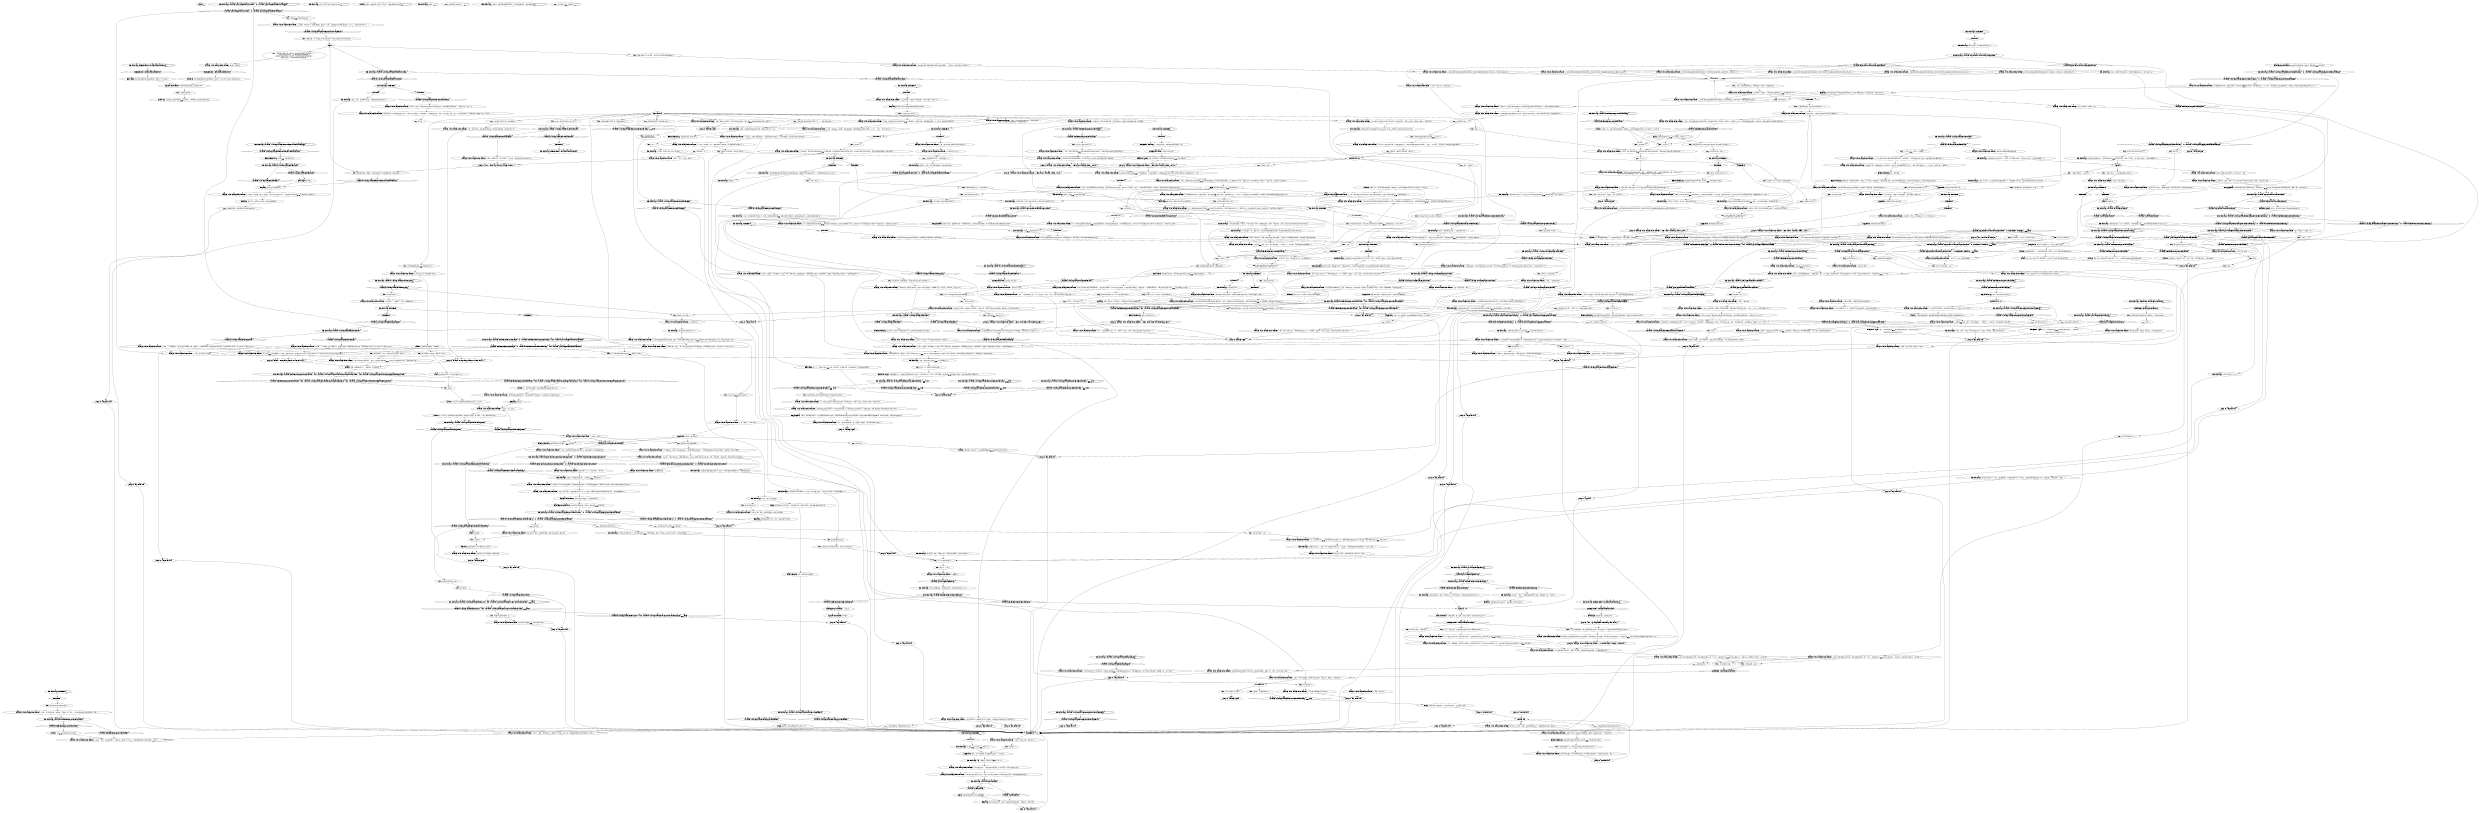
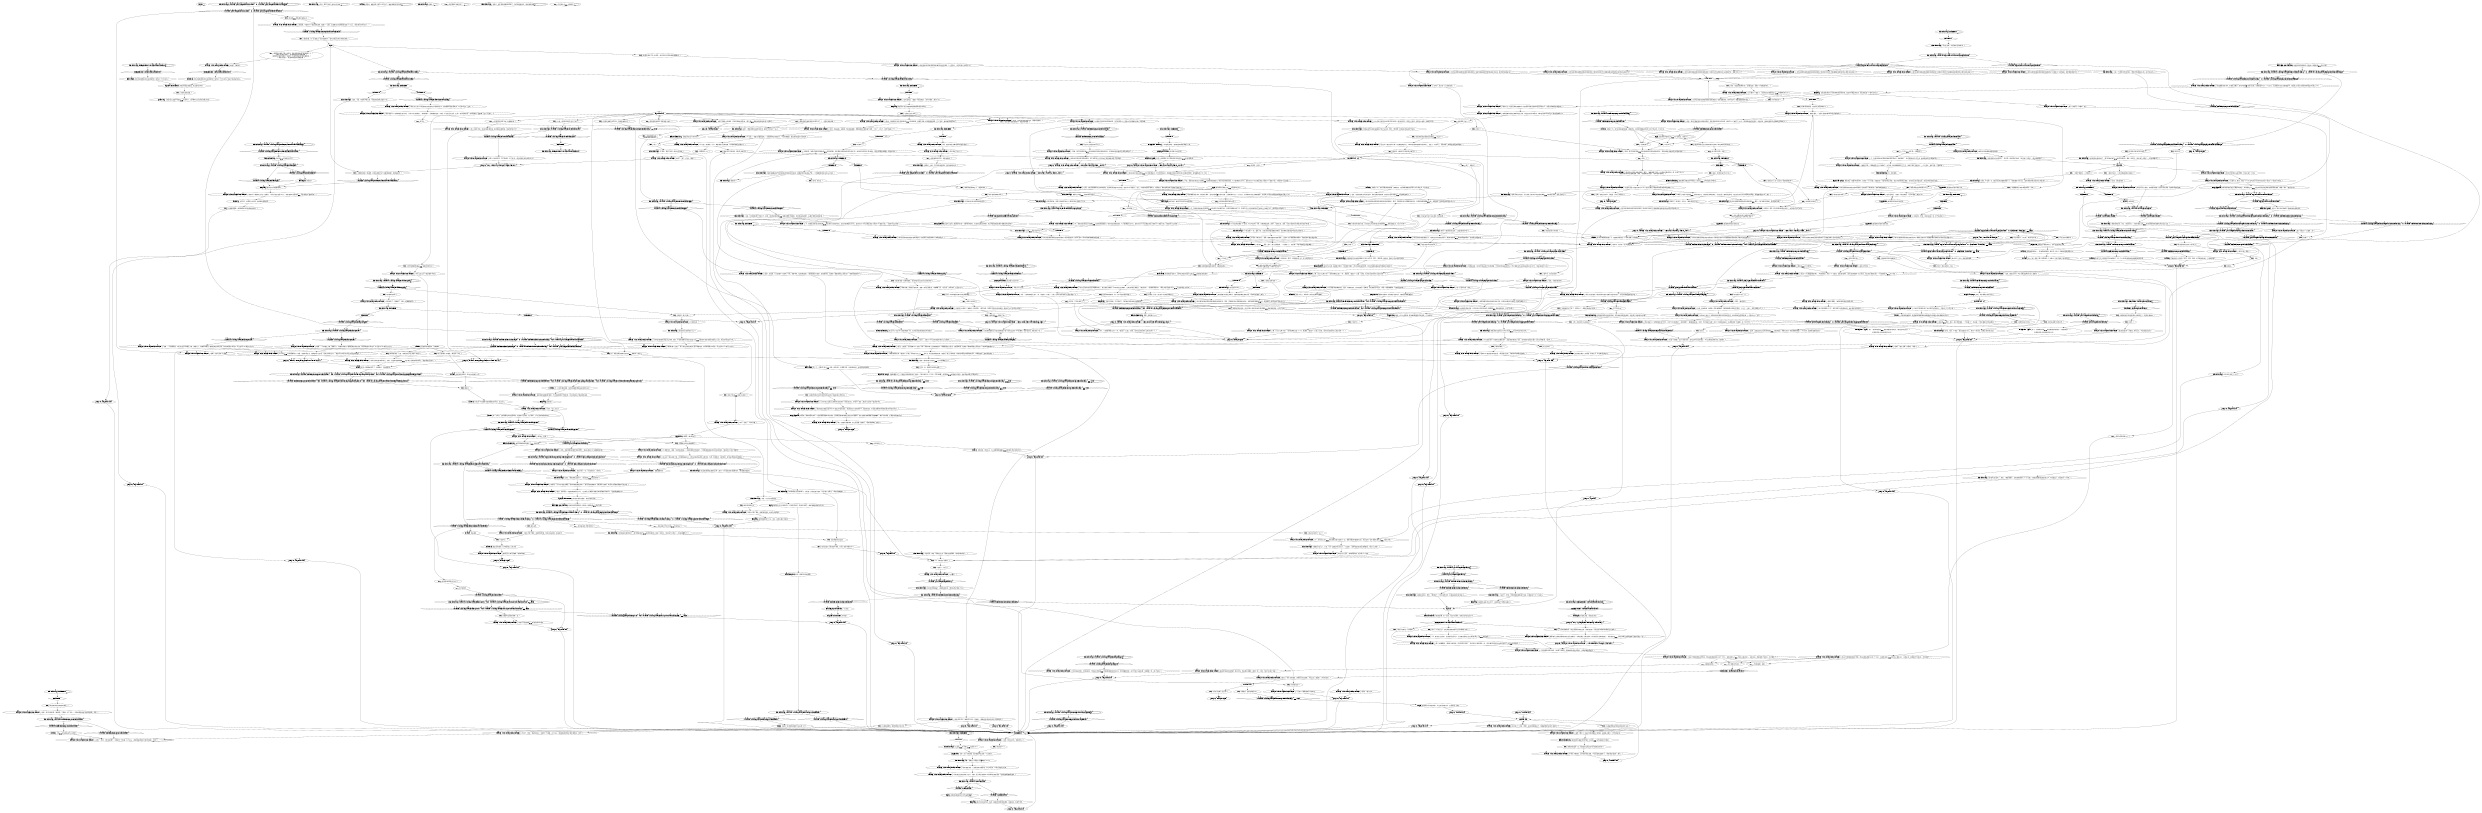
(2046, 245) -> (2048, 245)
